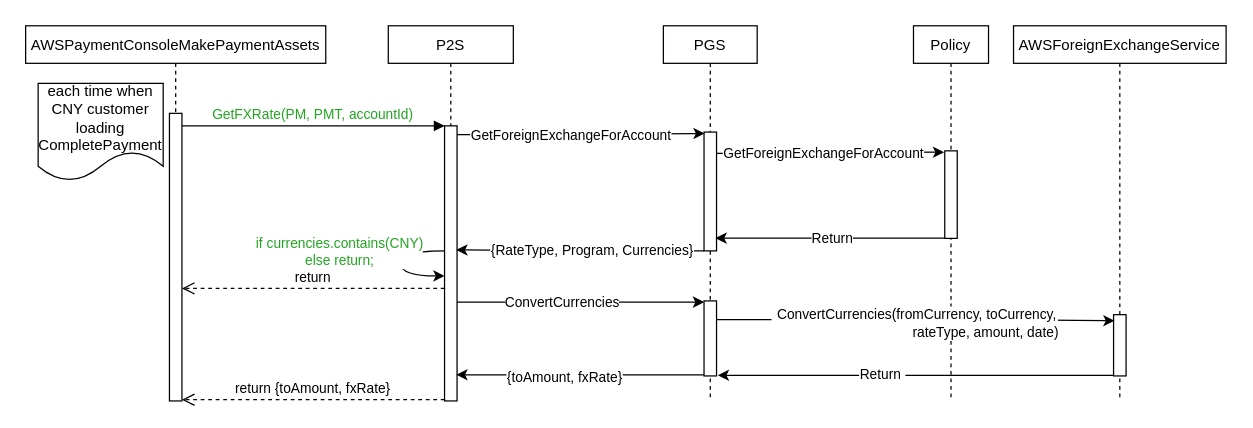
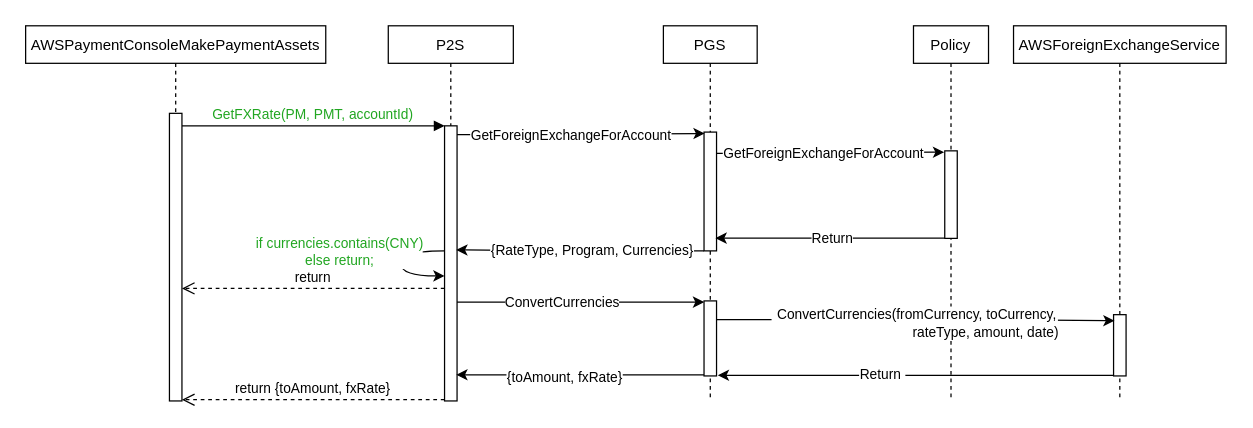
(101, 132) -> none
